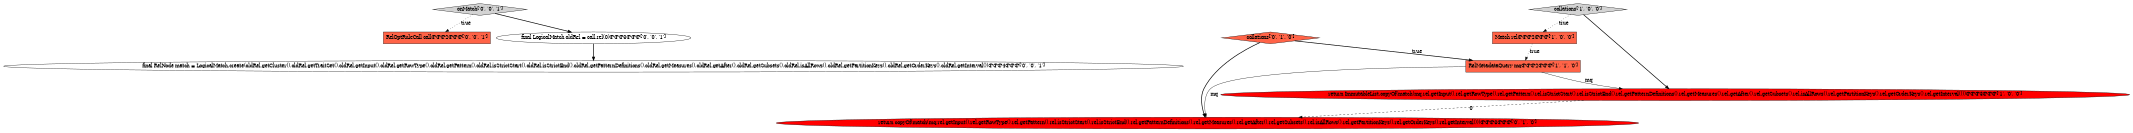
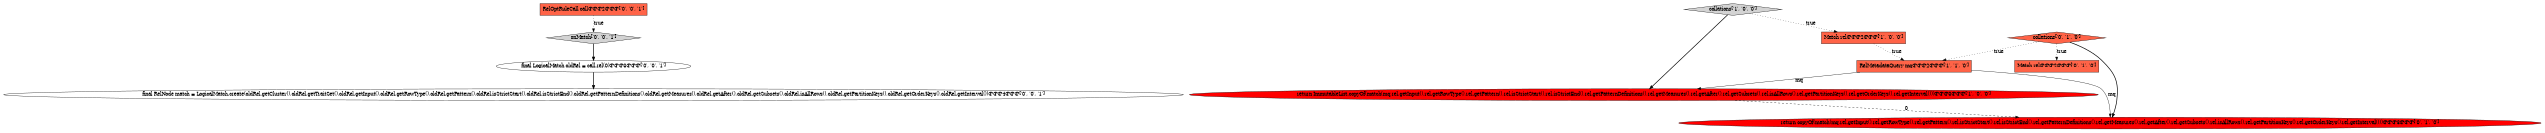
(461, 22) -> (594, 22)
(1382, 50) -> (1993, 51)
none -> (2057, 66)
